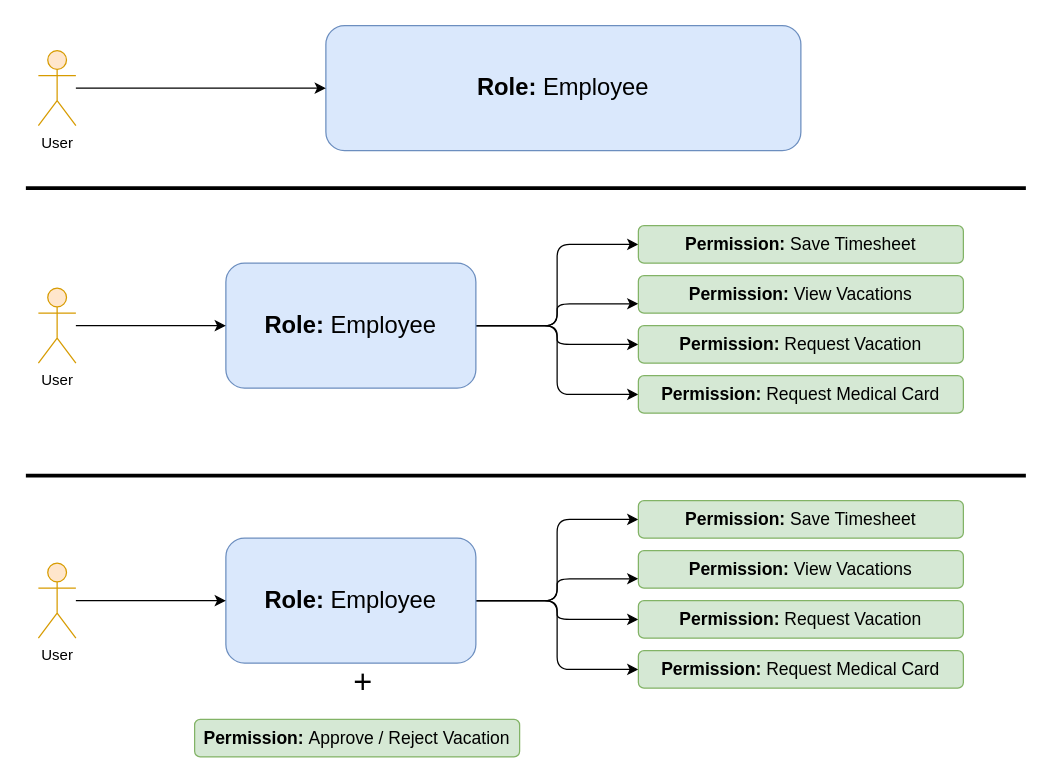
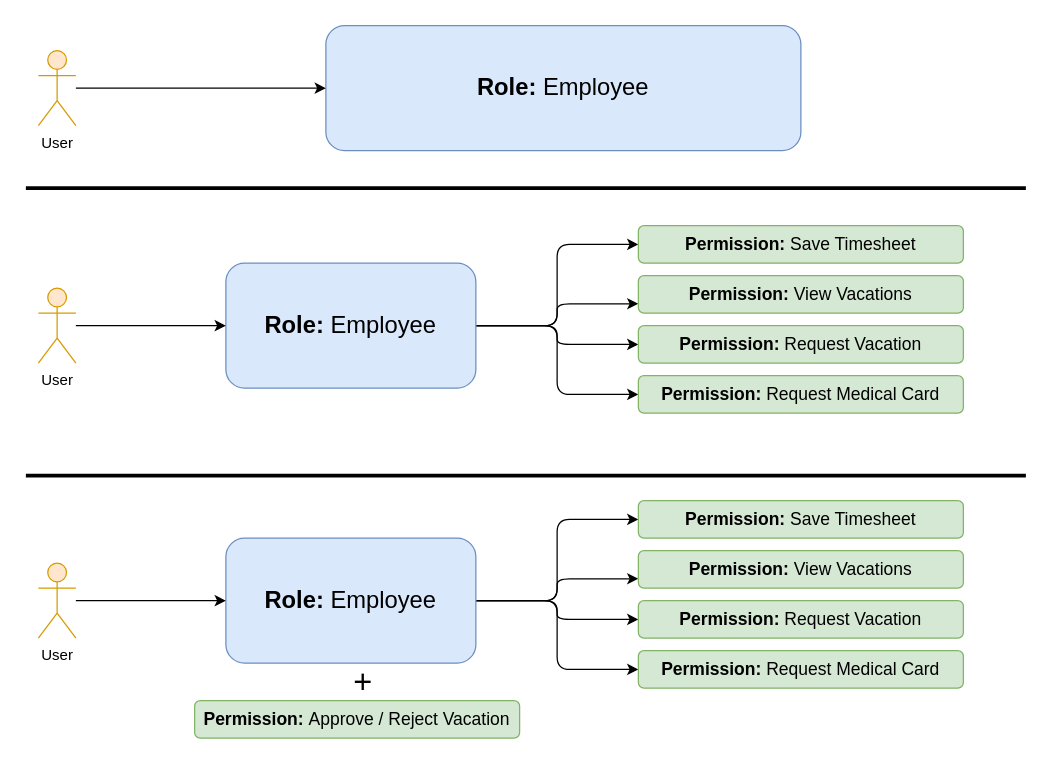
(357, 738) -> (357, 719)
